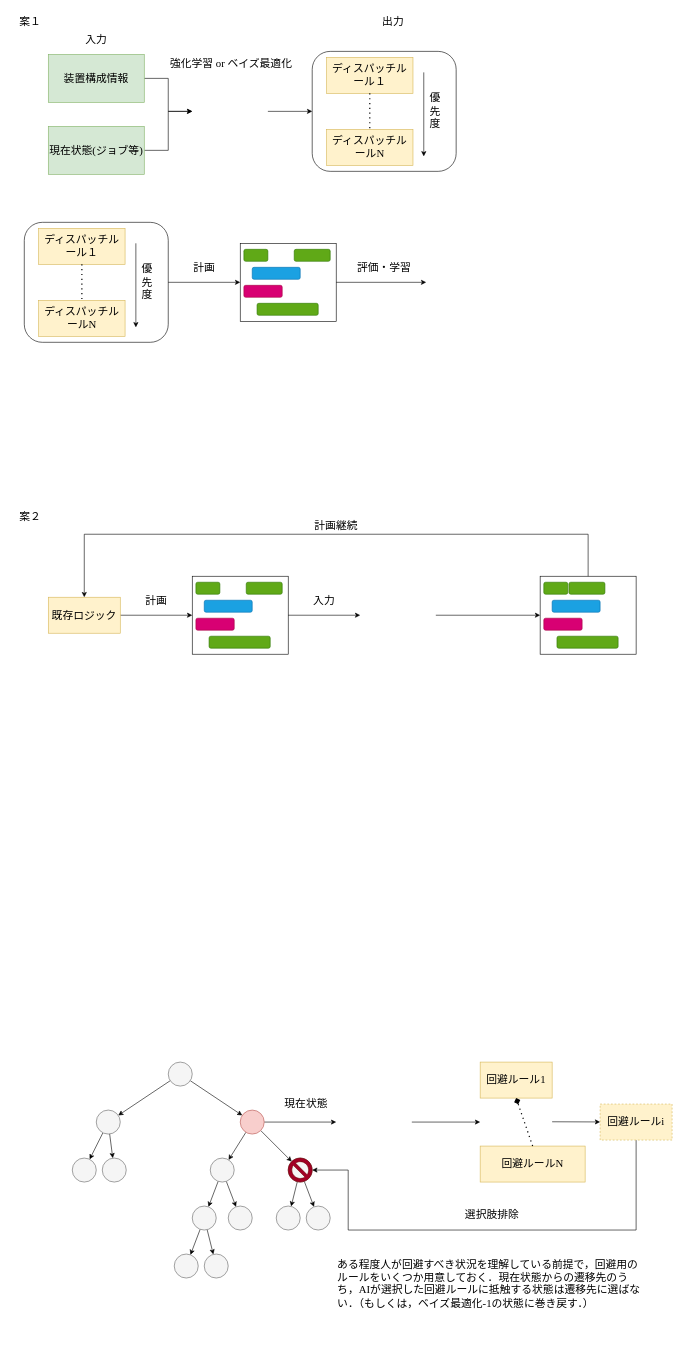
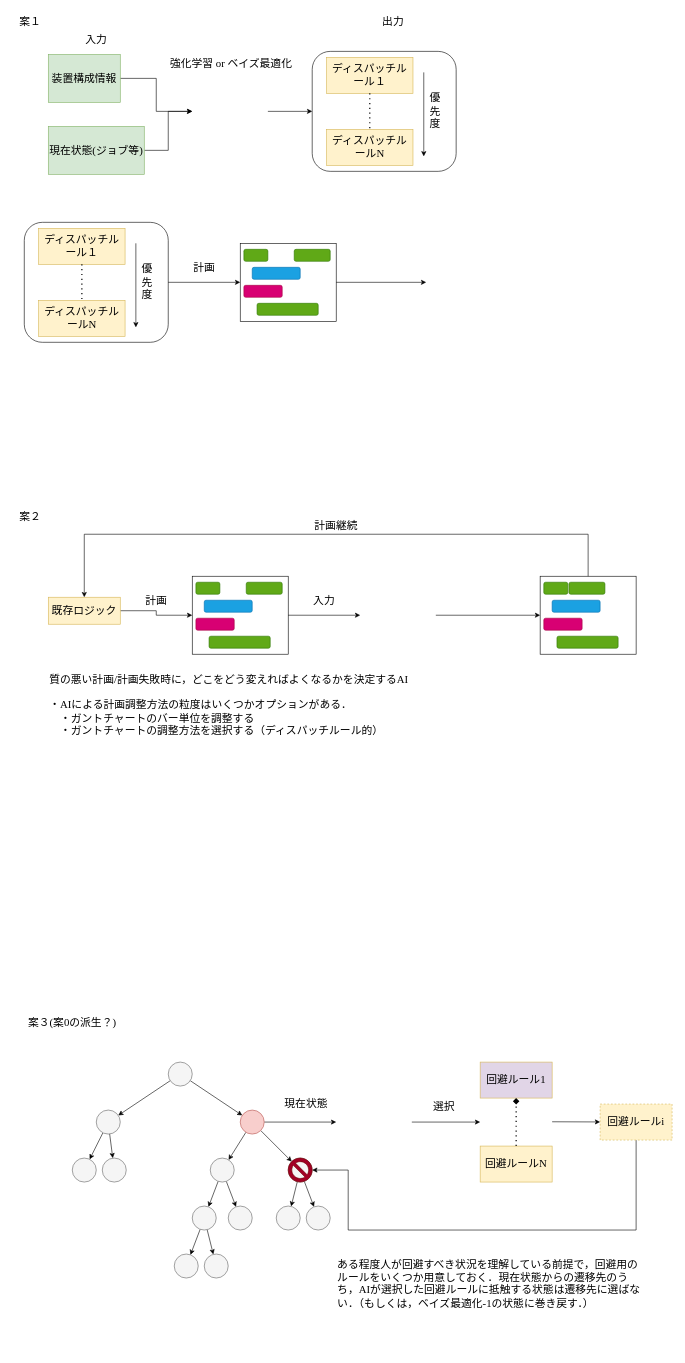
(96, 78) -> (84, 78)
(384, 267) -> none
(84, 615) -> (84, 611)
none -> (300, 720)
none -> (72, 1023)
(516, 1080) -> (516, 1080)
none -> (444, 1107)
(533, 1164) -> (516, 1164)
(492, 1215) -> none
